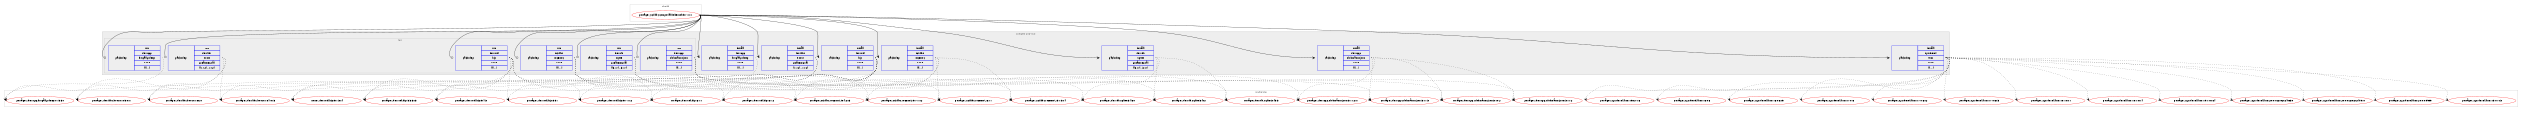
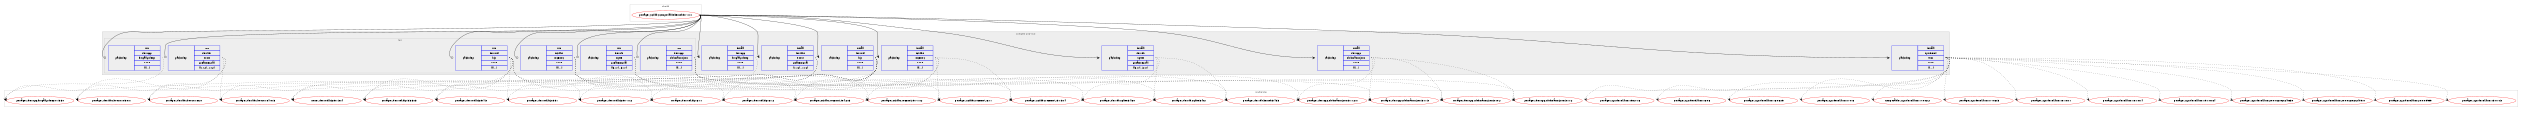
(1261, 101) -> (1261, 101)
(1908, 101) -> (1908, 101)
